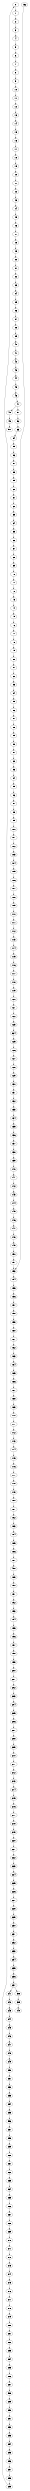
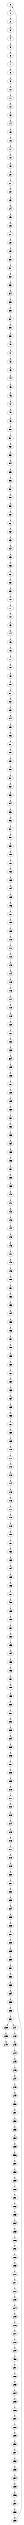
(18, 408) -> (10, 433)
(14, 1266) -> (10, 1292)
(9, 2325) -> (15, 2359)
(9, 2393) -> (15, 2427)
